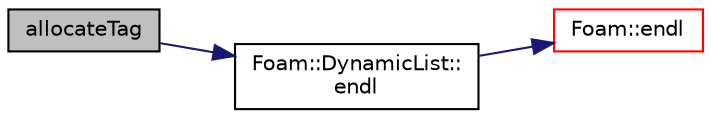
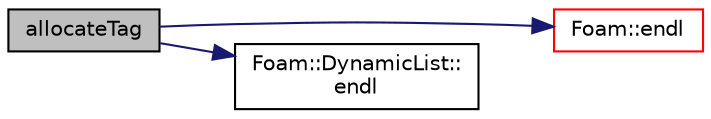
(506, 51) -> (346, 22)
